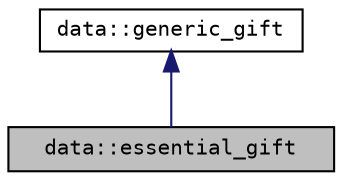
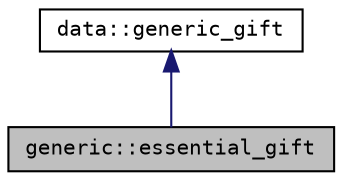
(171, 149) -> (171, 149)
